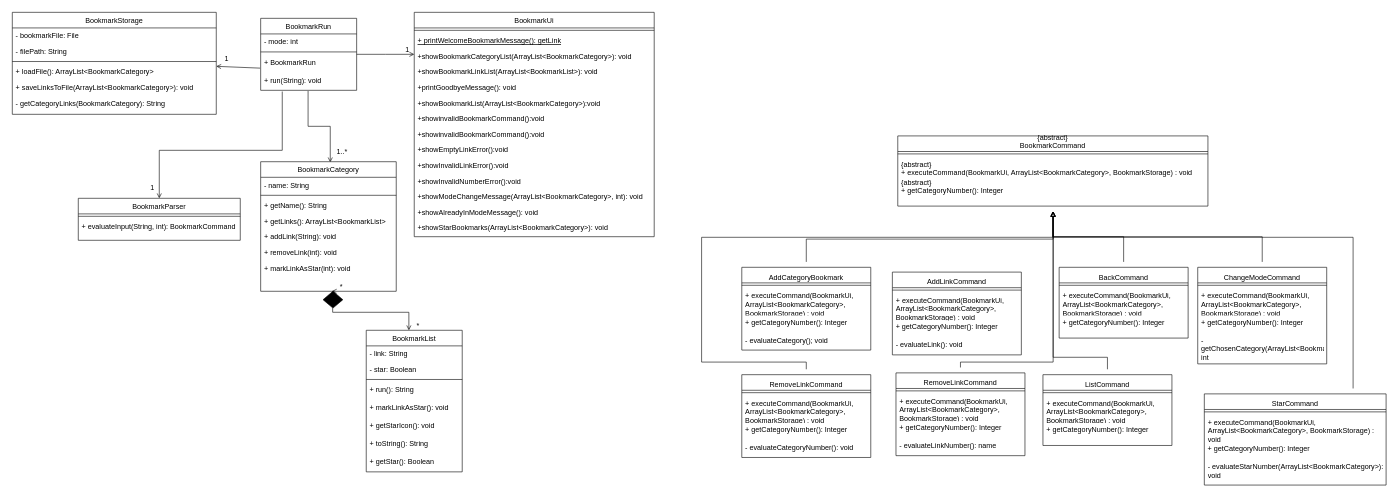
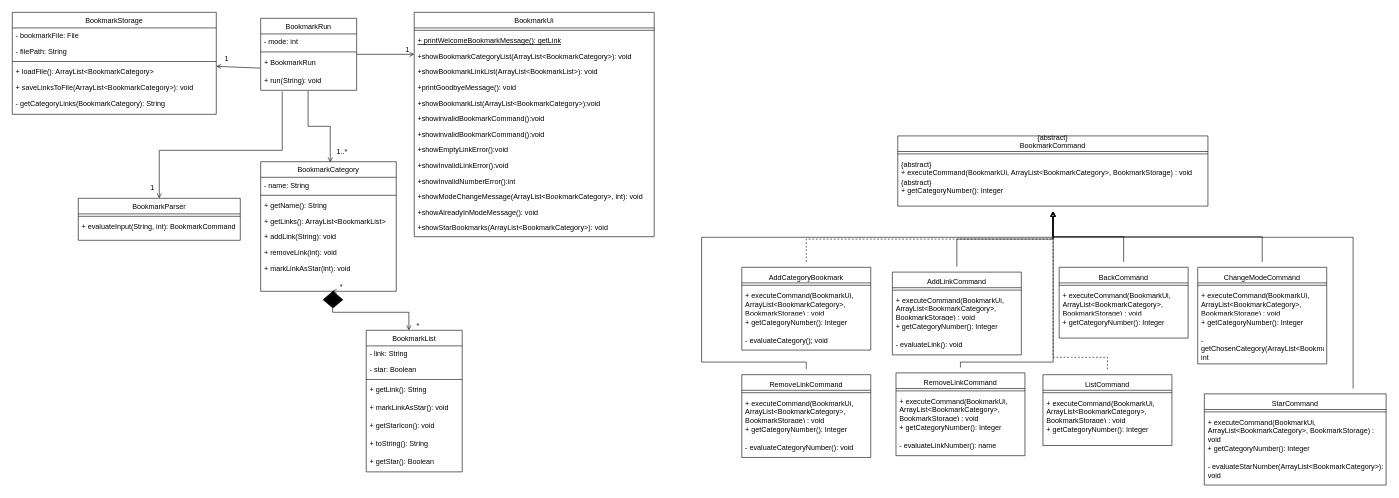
(474, 181) -> (472, 181)
(870, 239) -> (870, 239)
none -> (957, 254)
(1087, 357) -> (1087, 357)
(396, 390) -> (403, 390)
